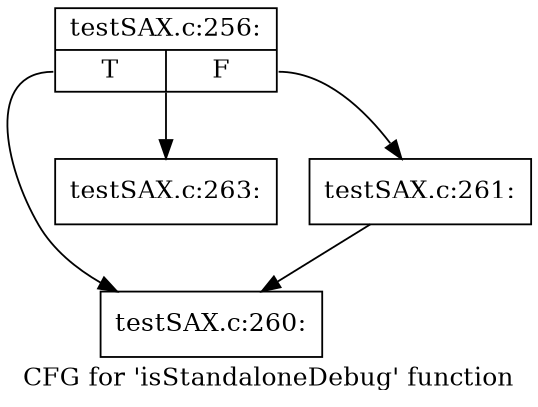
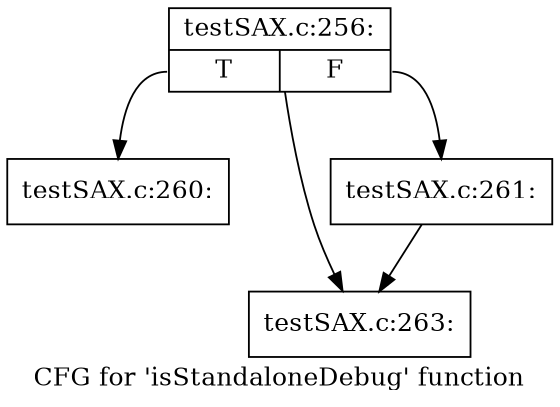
(324, 253) -> (405, 250)
